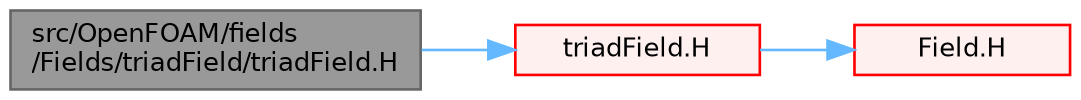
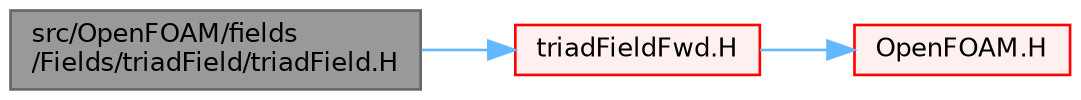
(638, 50) -> (638, 50)
(962, 50) -> (962, 50)
